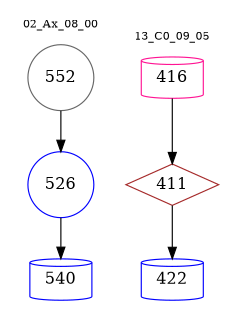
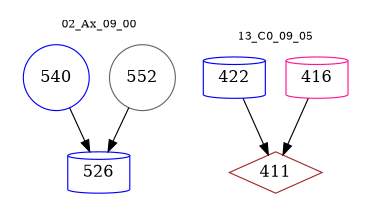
(61, 25) -> (99, 25)
(61, 185) -> (99, 173)
(172, 226) -> (253, 121)
(61, 232) -> (77, 125)
(61, 280) -> (56, 78)
